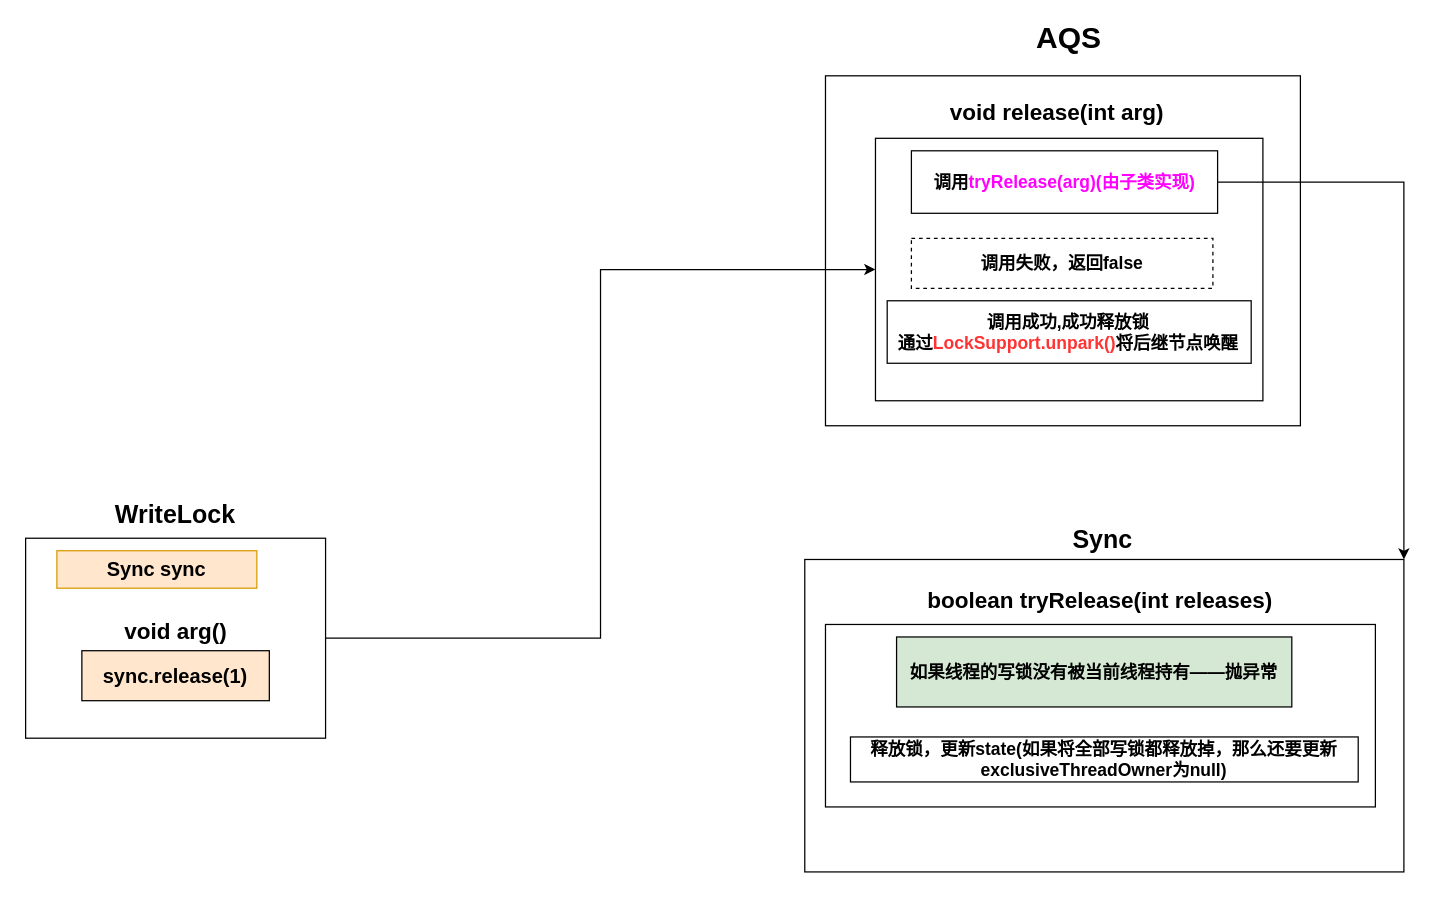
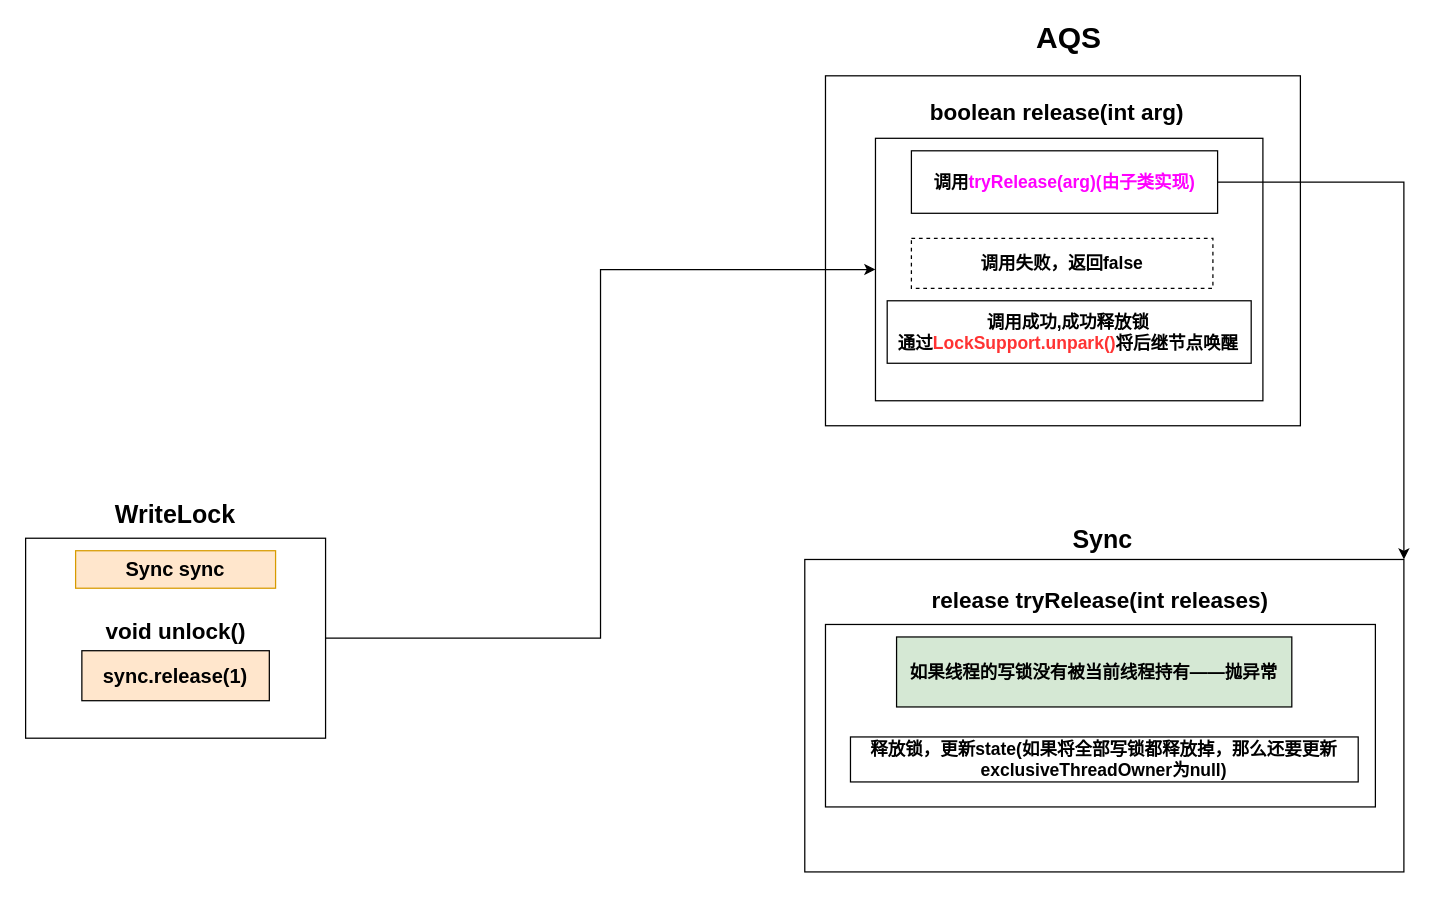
(1058, 113) -> (1058, 113)
(157, 569) -> (176, 569)
(1101, 601) -> (1101, 601)
(176, 632) -> (176, 632)
